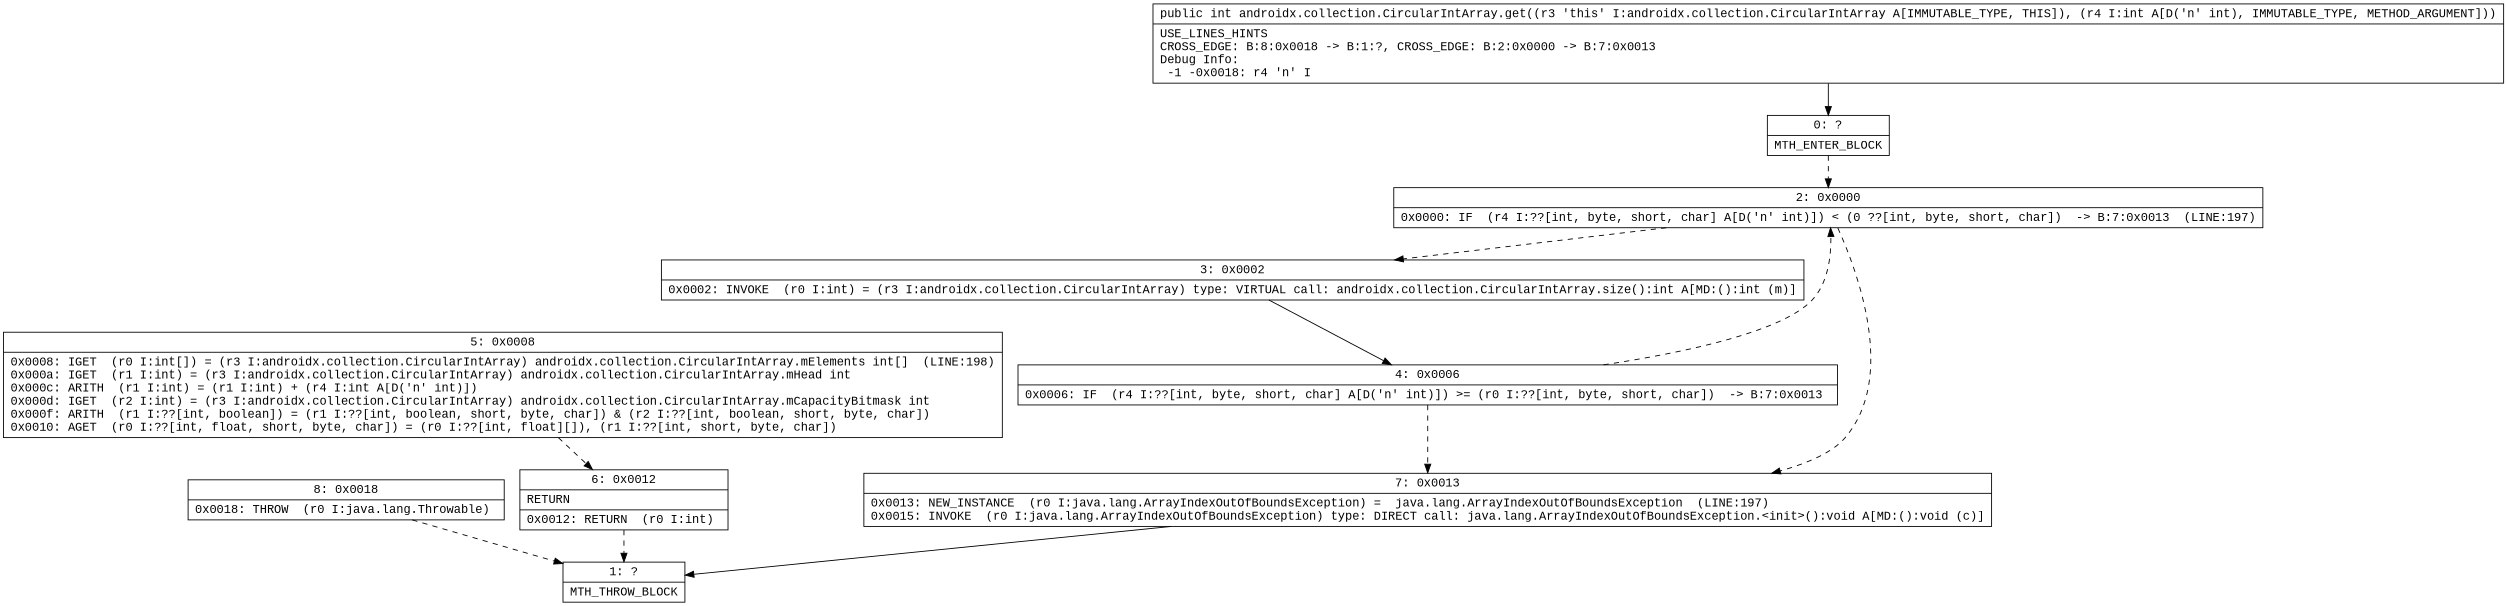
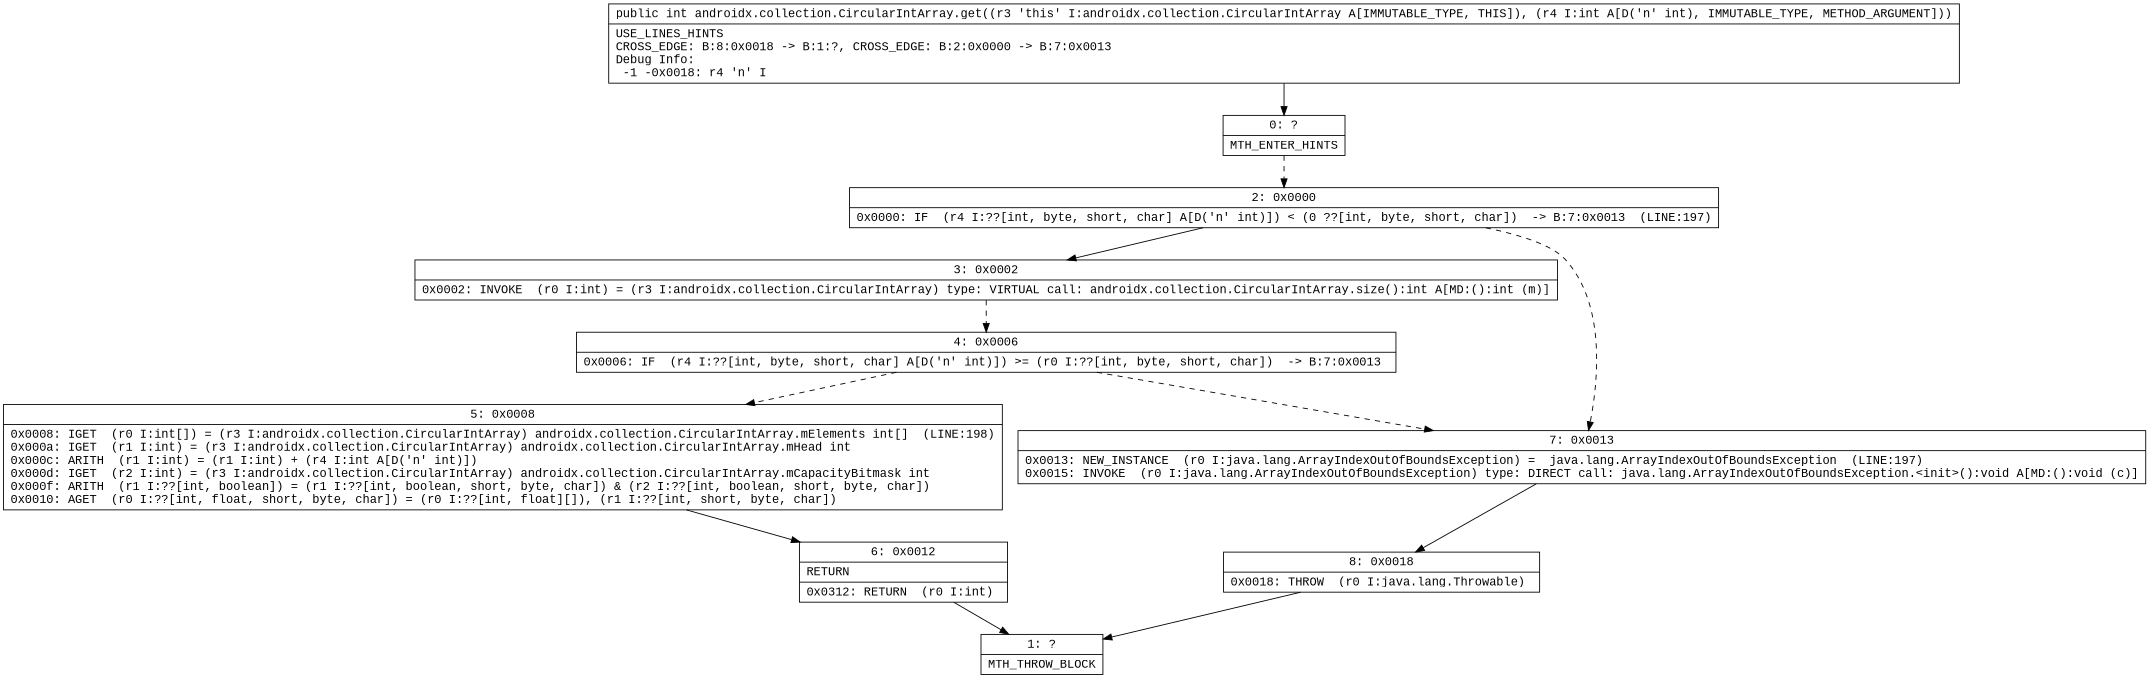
(1828, 145) -> (1284, 145)
(1535, 243) -> (1139, 243)
(1326, 330) -> (986, 312)
(1744, 334) -> (825, 387)
(572, 451) -> (739, 525)
(624, 519) -> (903, 592)
(483, 540) -> (1206, 615)
(624, 542) -> (978, 616)
(933, 550) -> (1480, 516)
